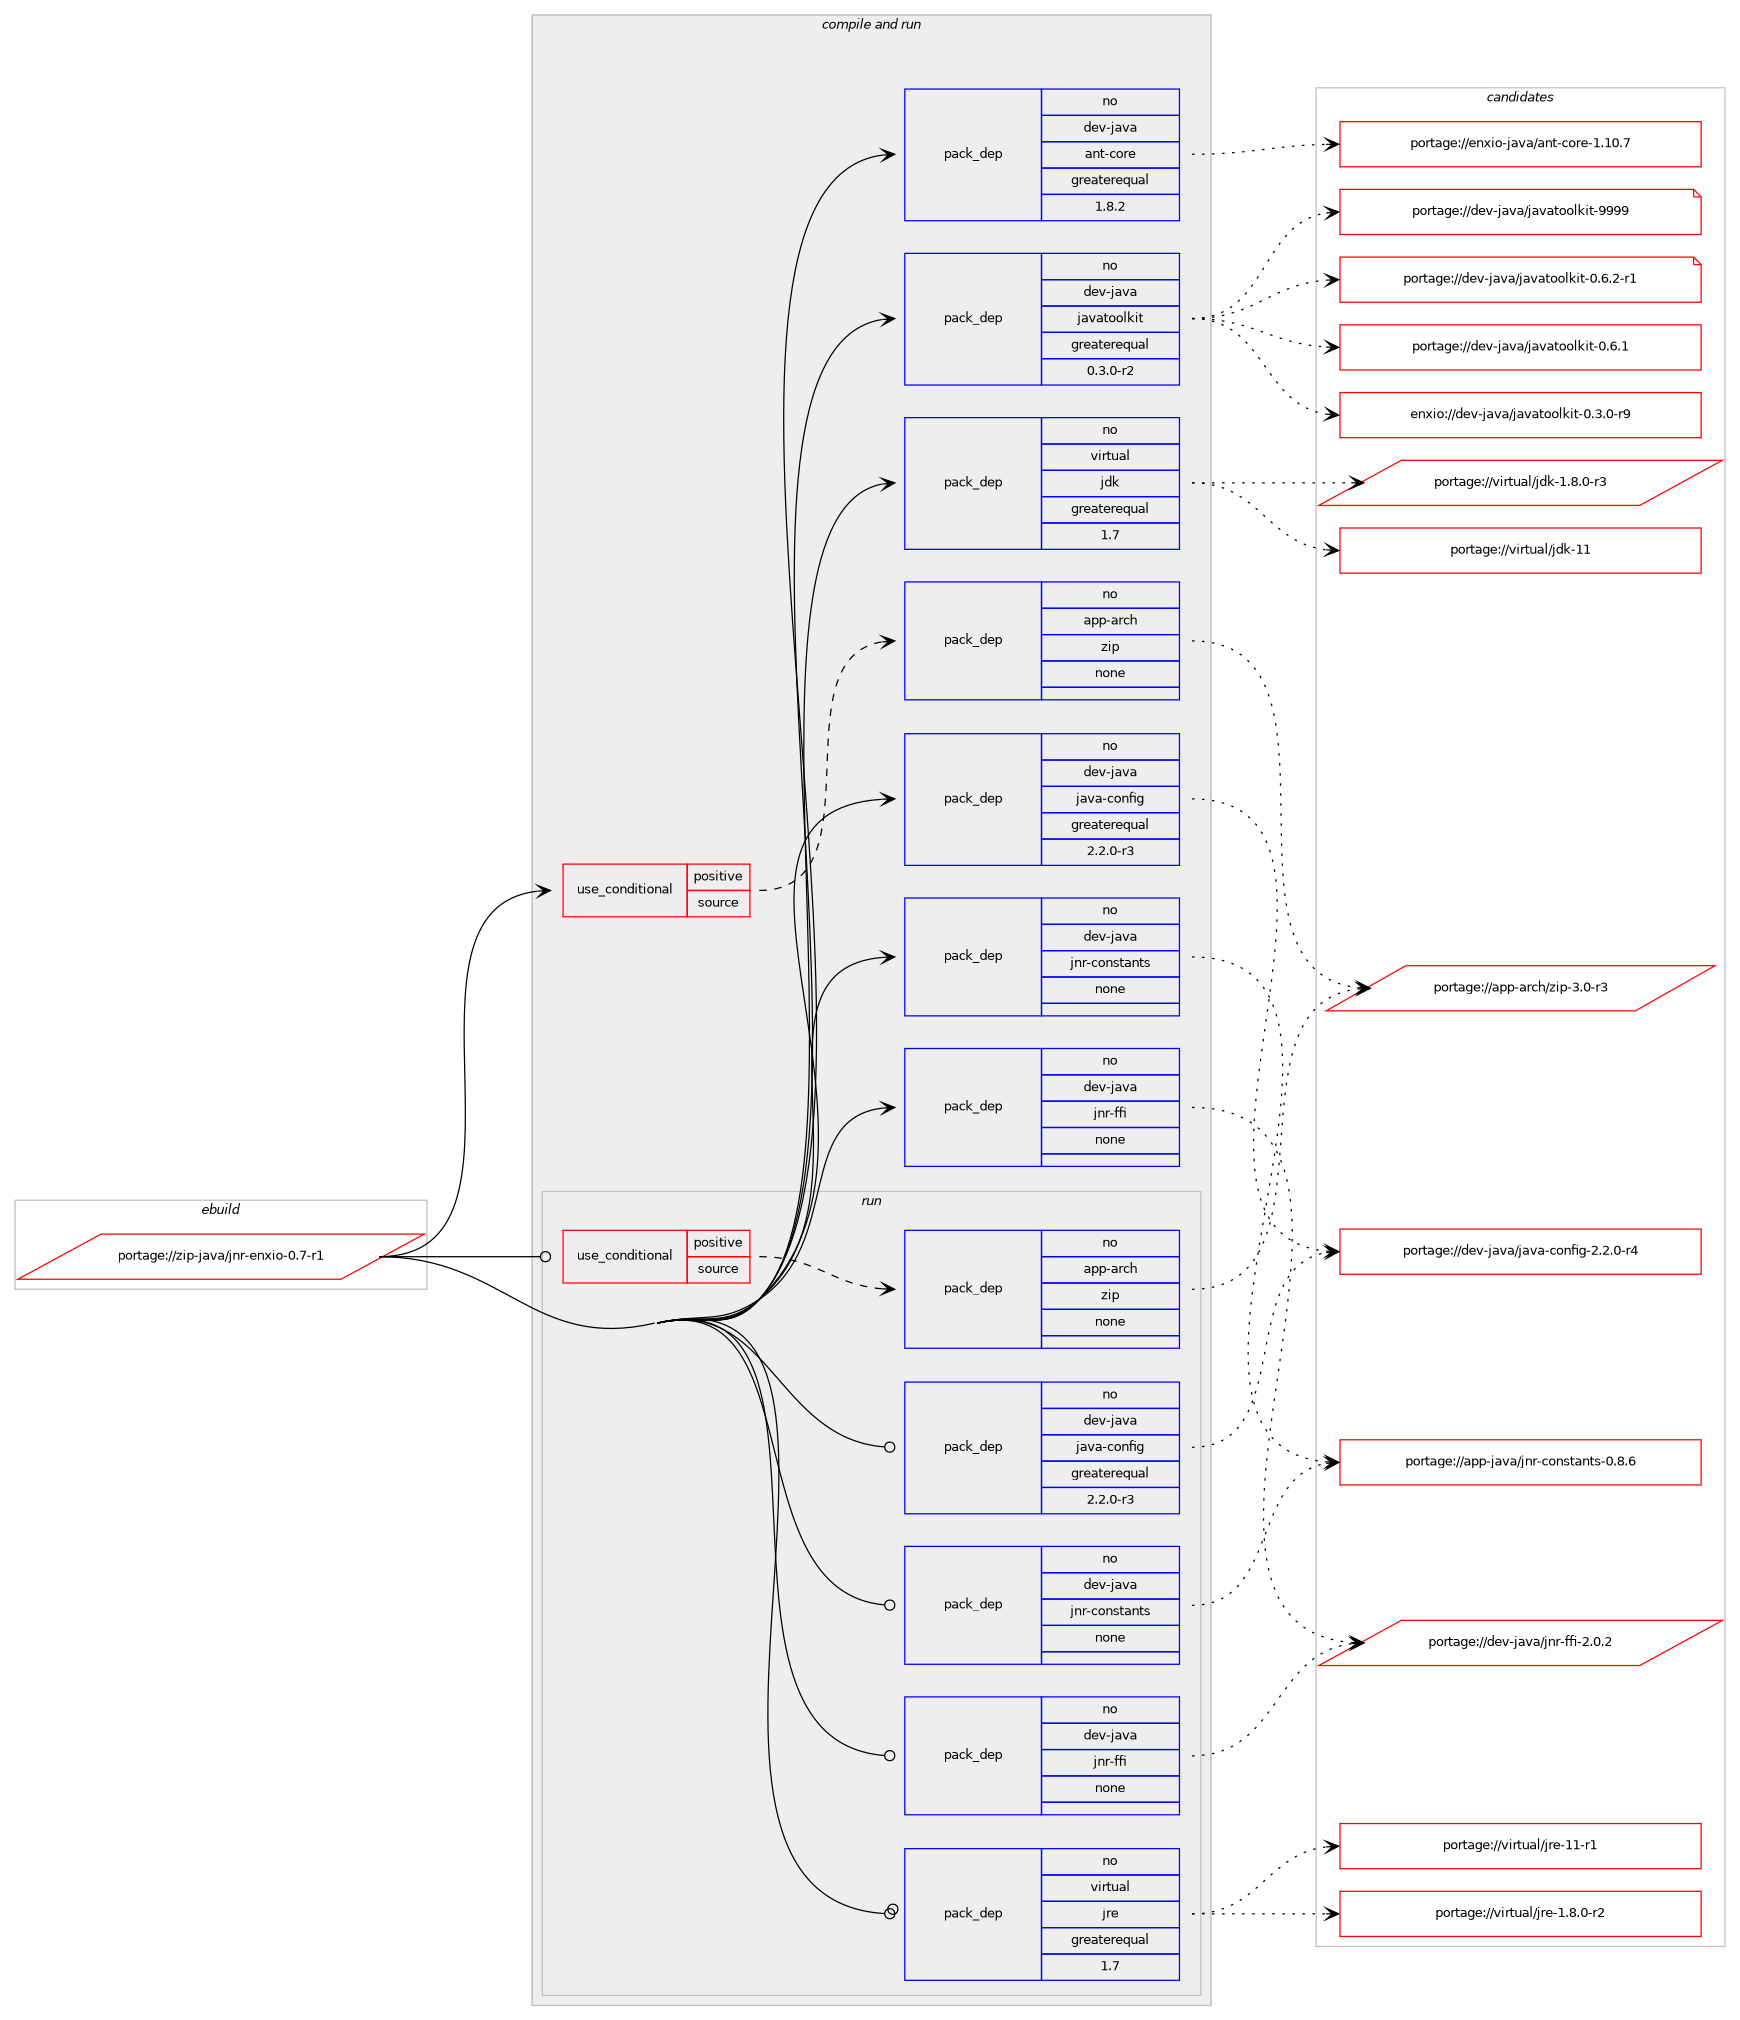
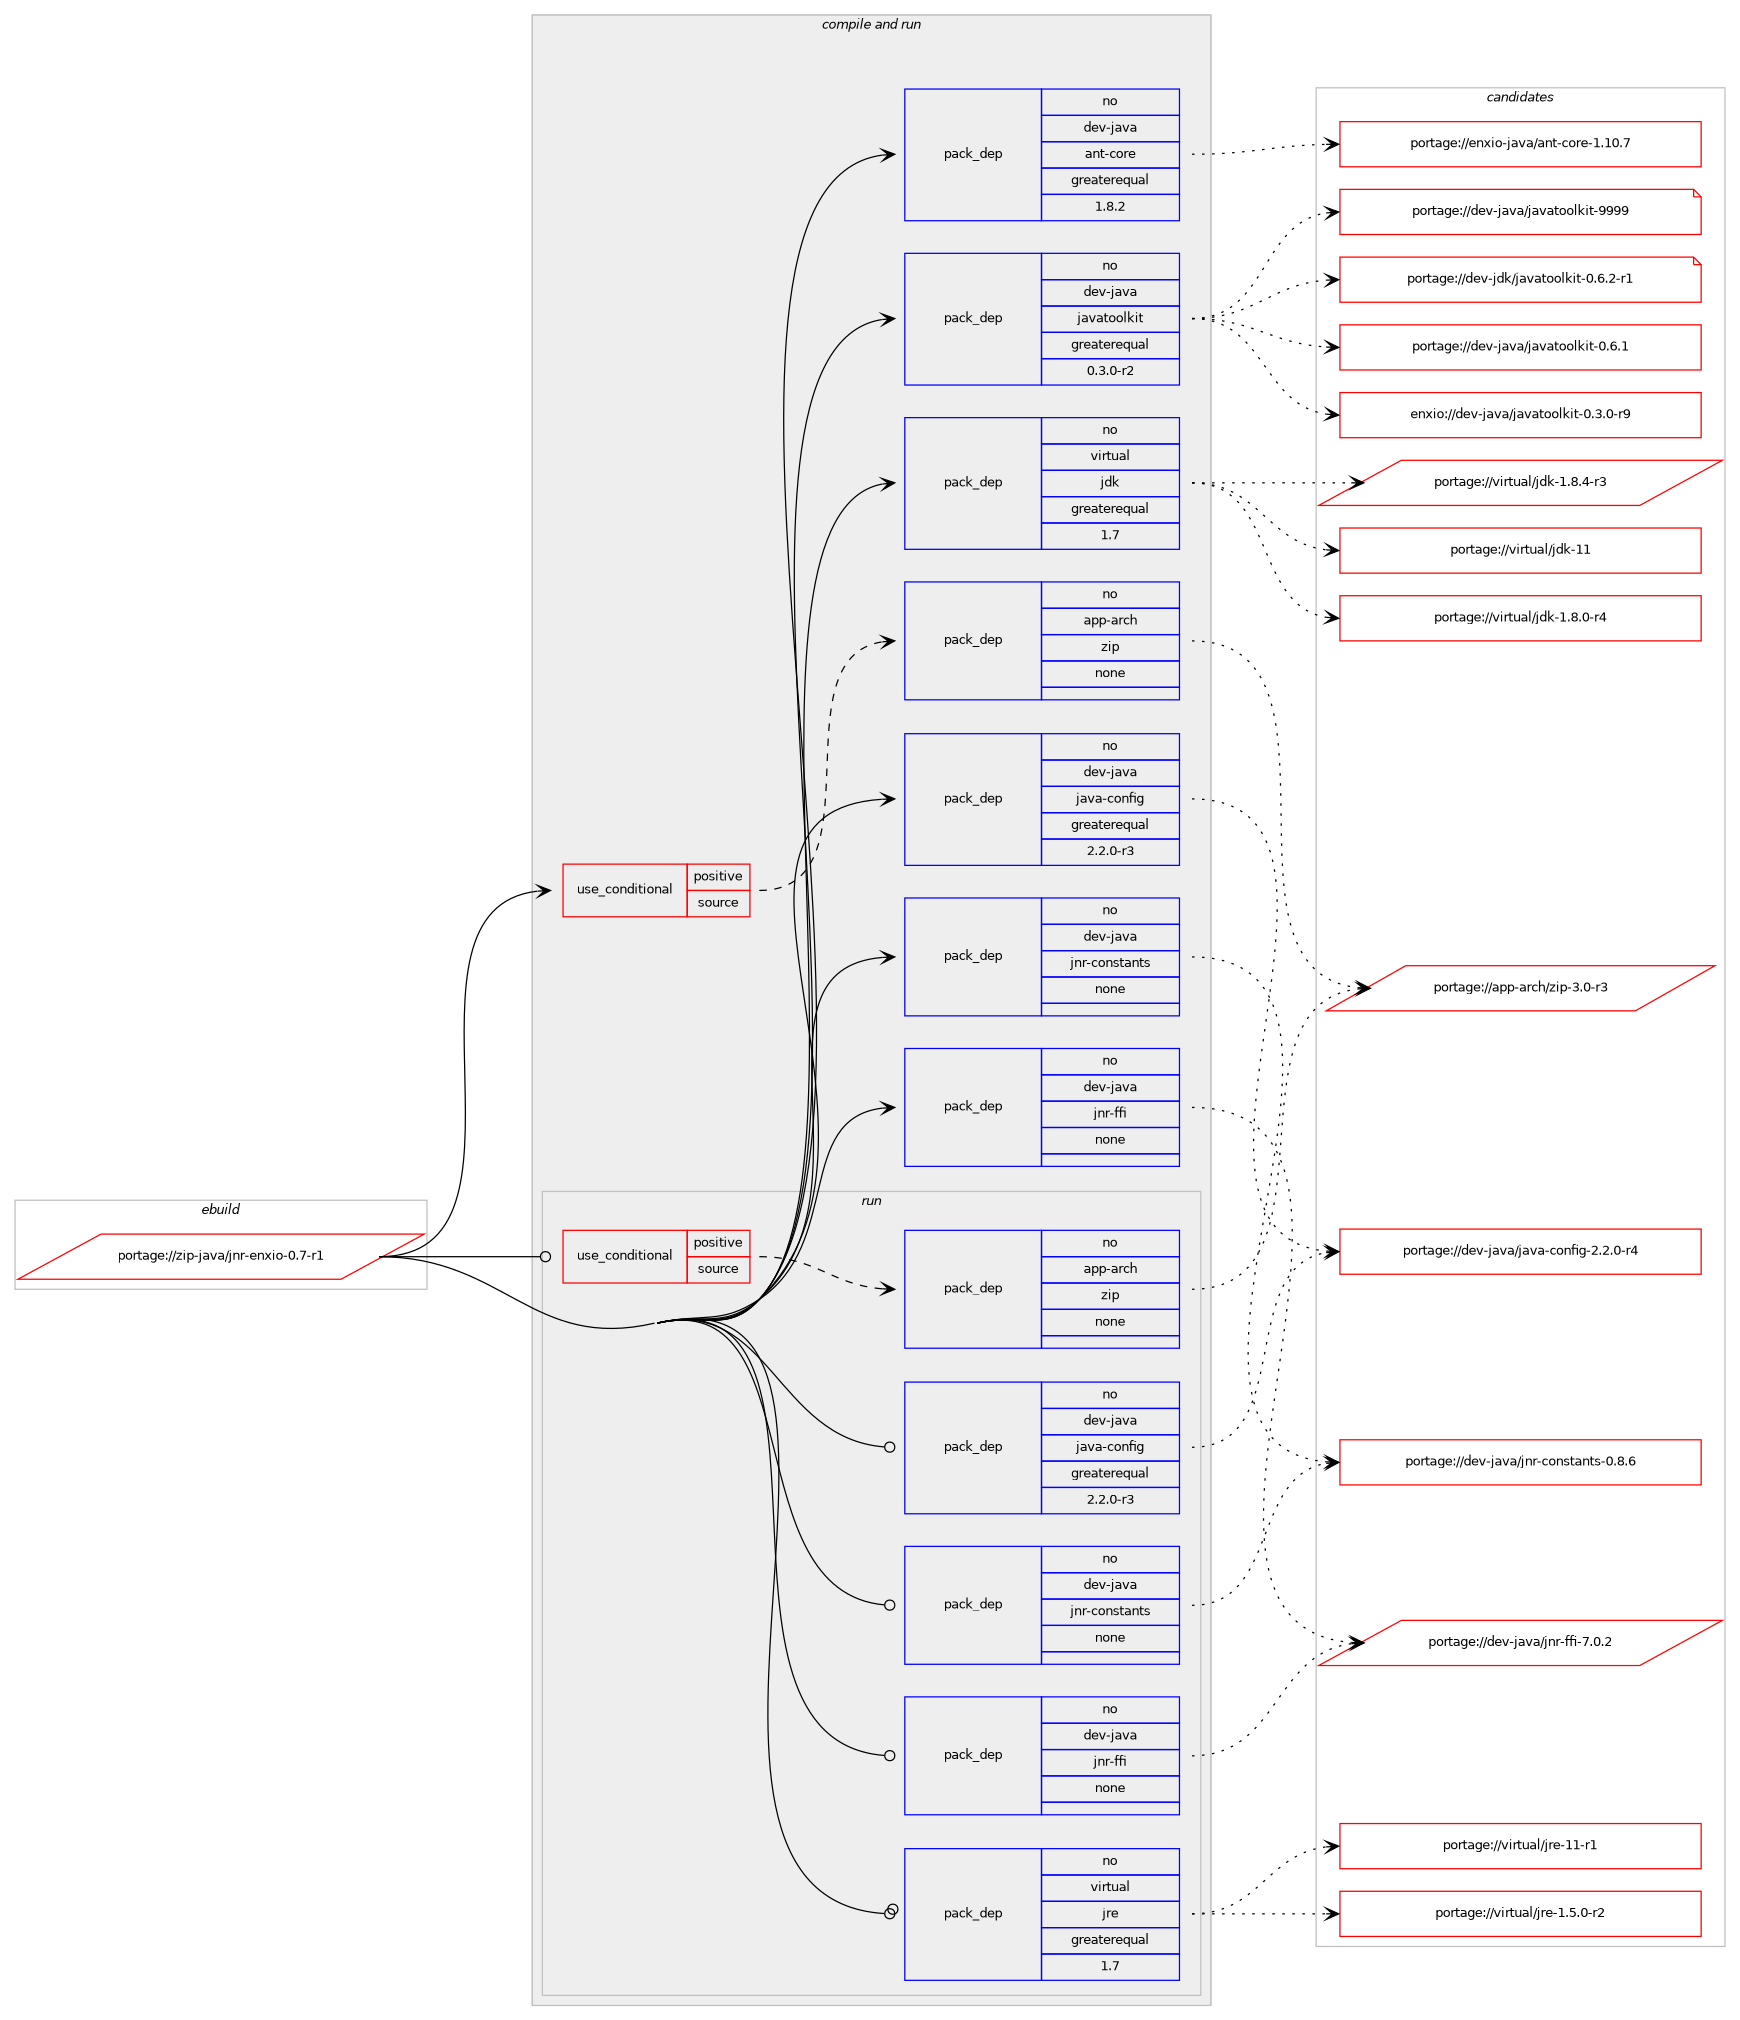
(1521, 280) -> (1521, 280)
(1521, 483) -> (1521, 483)
none -> (1521, 618)
(1521, 1462) -> (1521, 1462)
(1521, 1643) -> (1521, 1643)
(1521, 1914) -> (1521, 1914)
